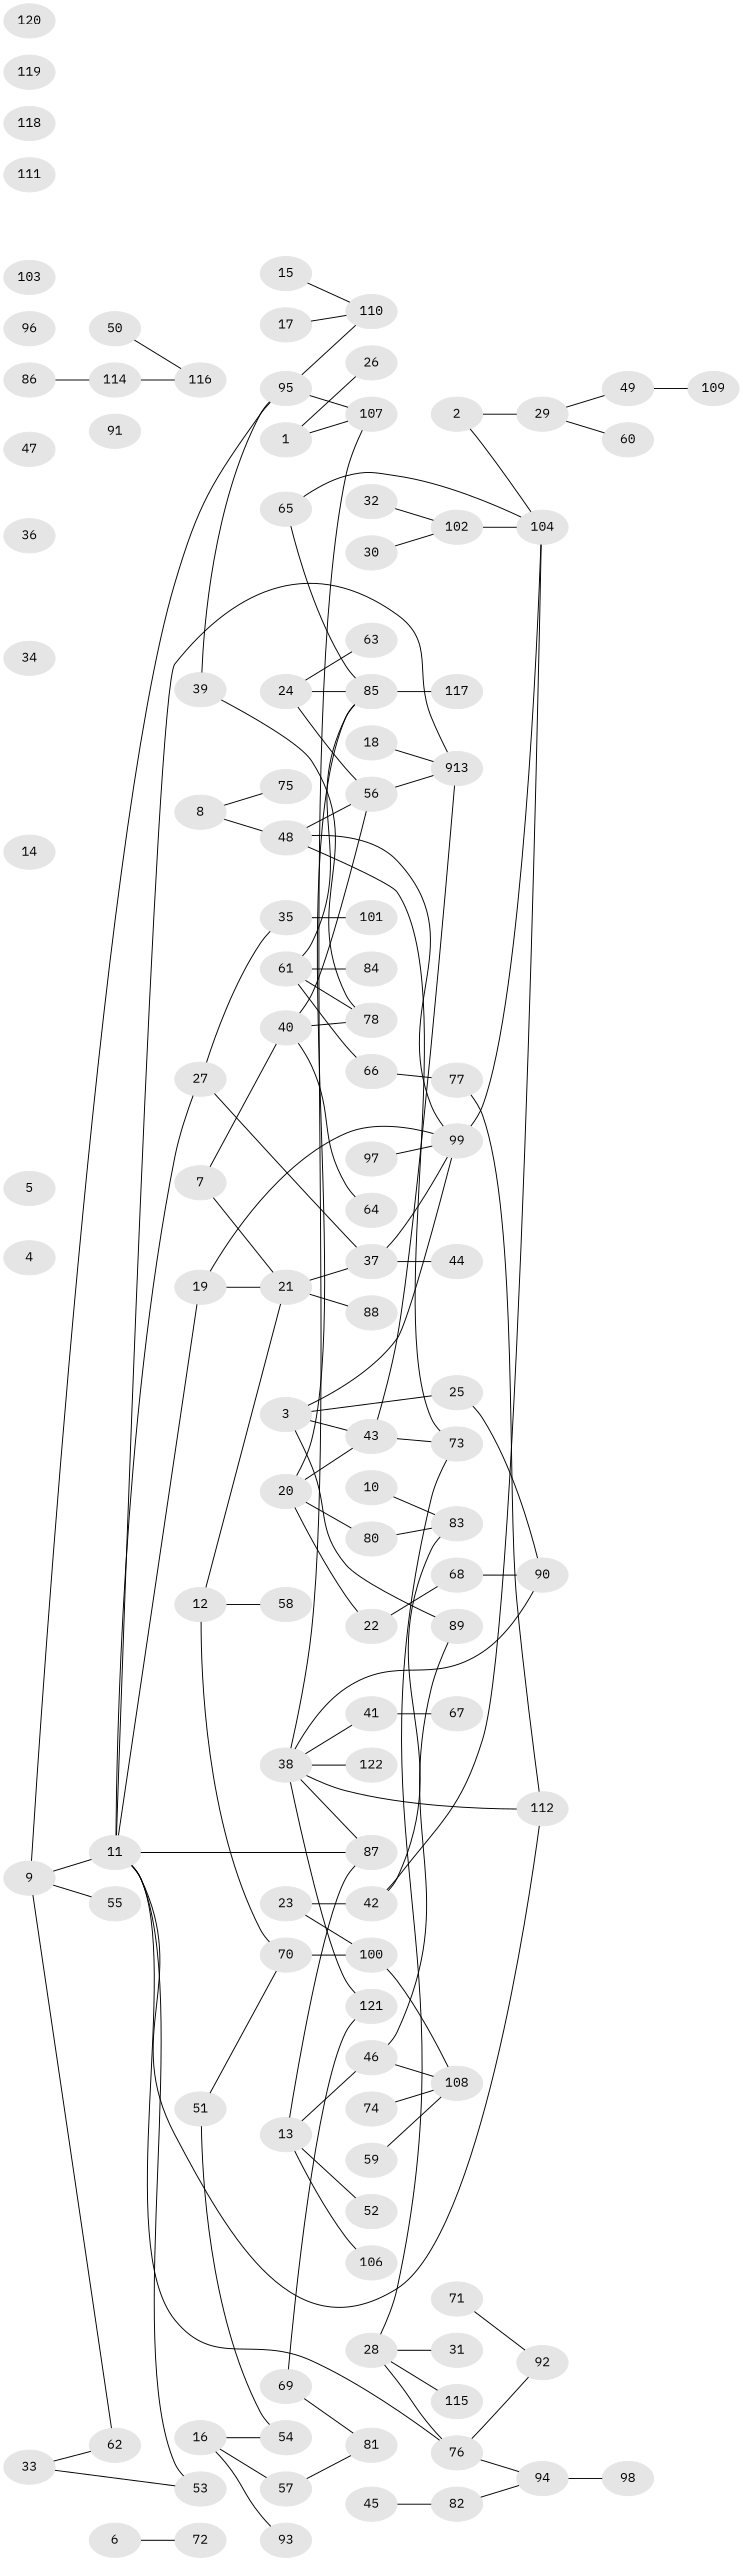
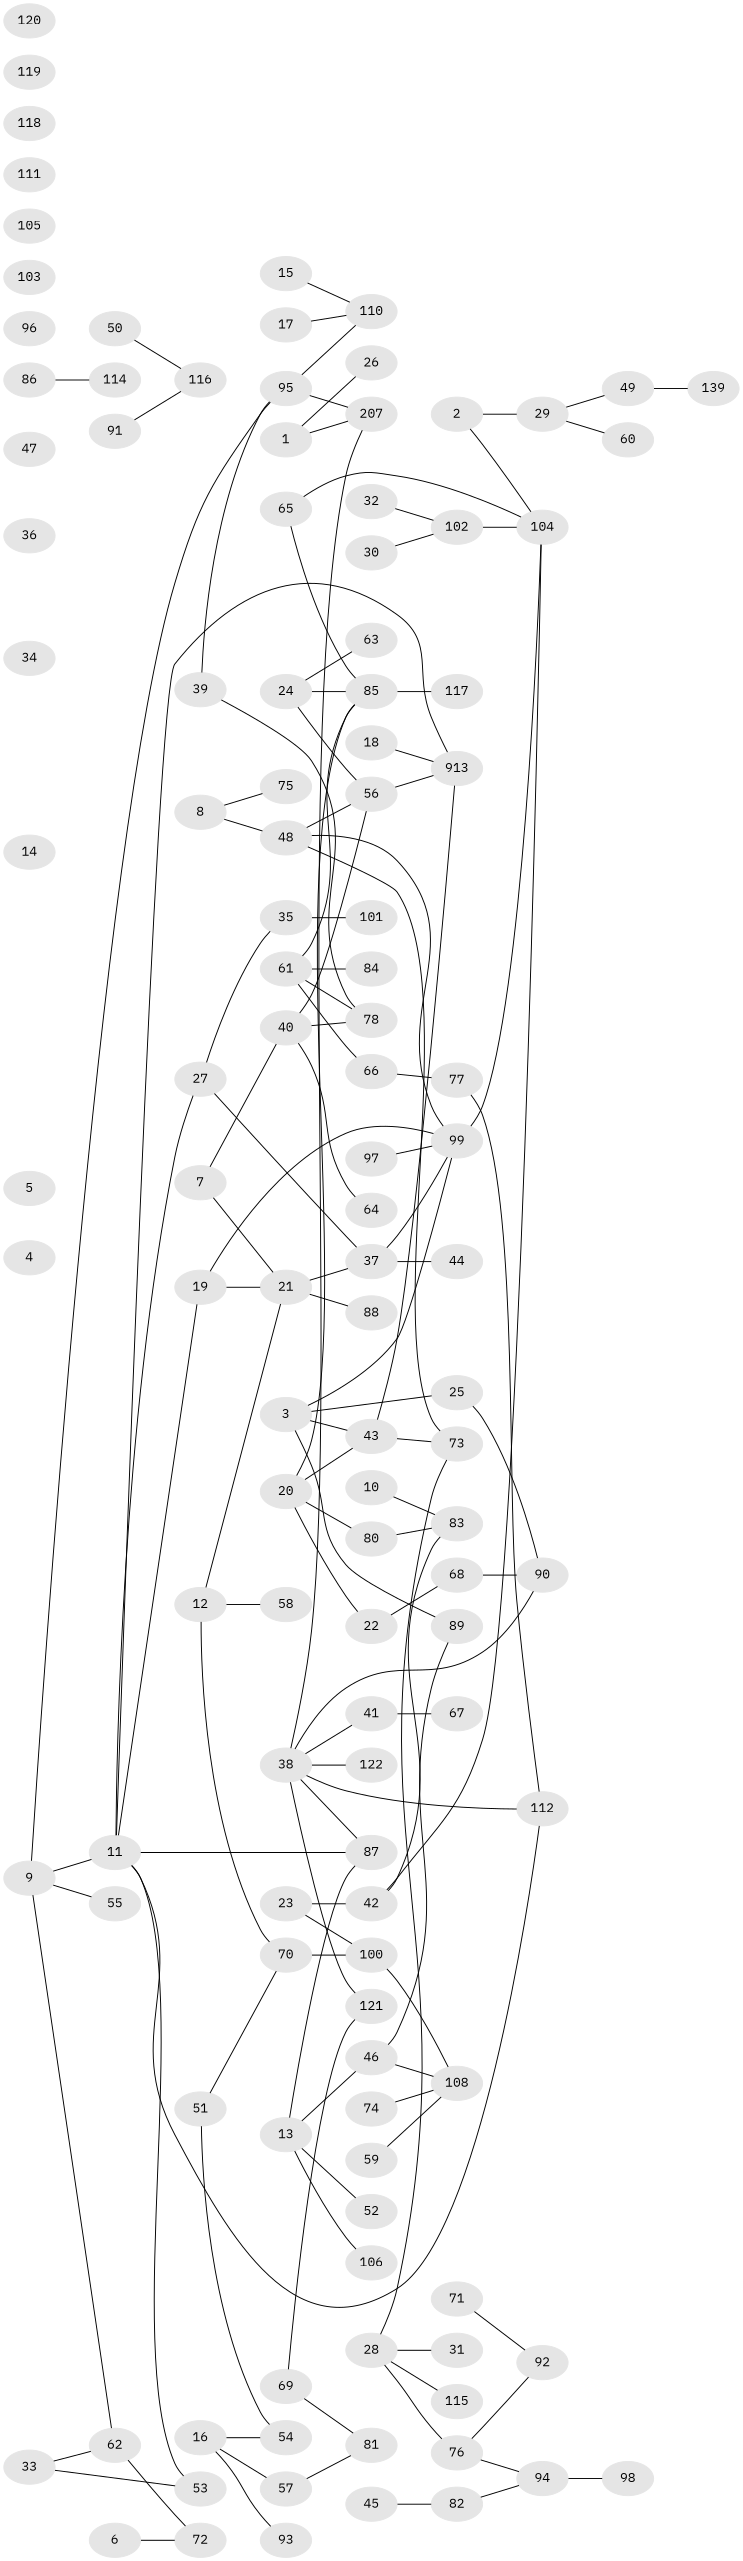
none -> (29, 226)
(158, 380) -> (158, 406)
(713, 389) -> (713, 389)
(371, 414) -> (371, 414)
(149, 2223) -> none
none -> (156, 2494)
